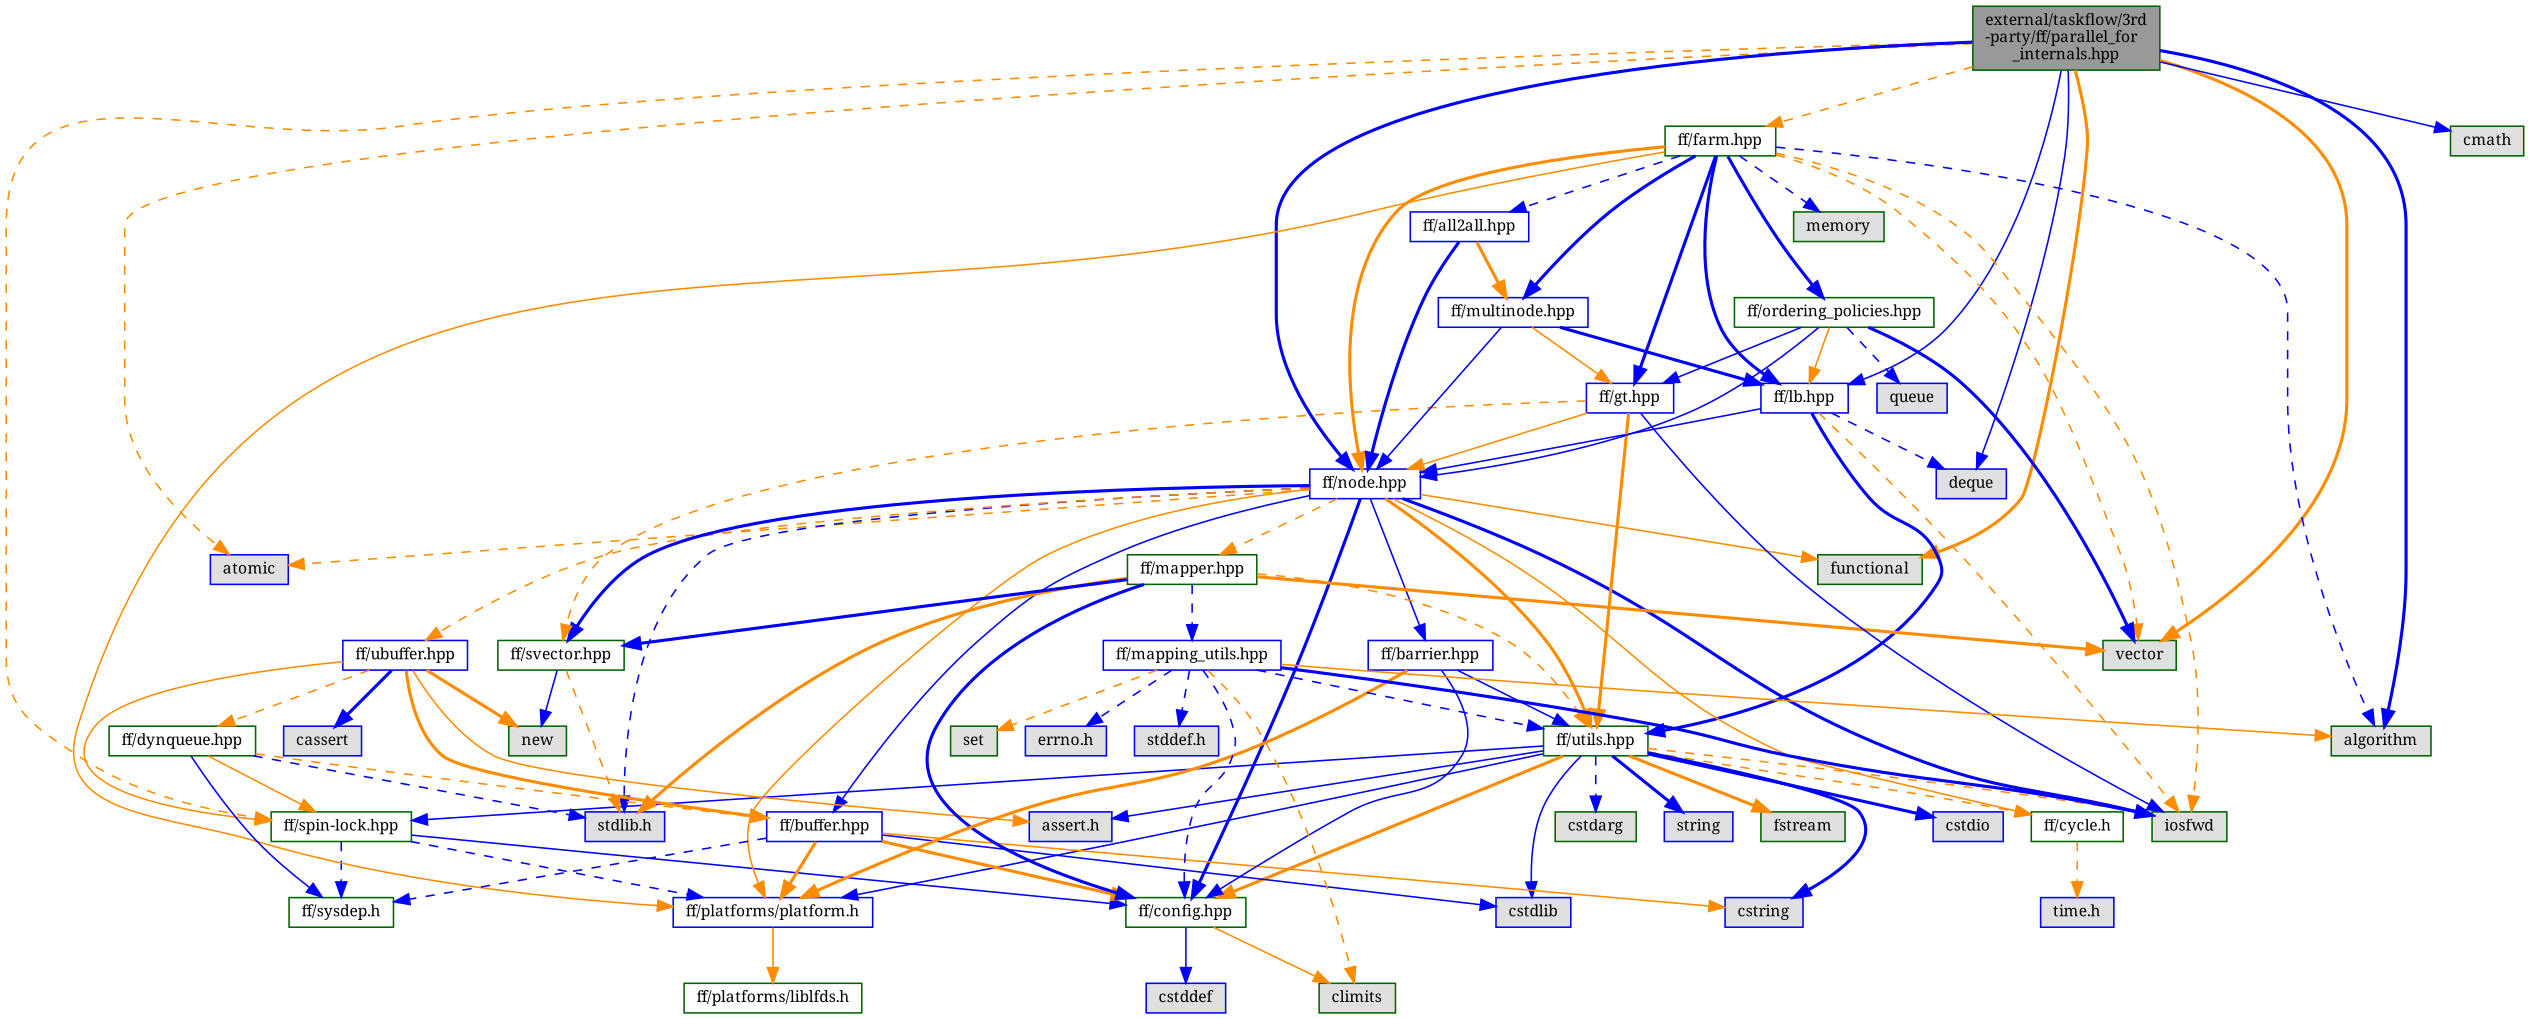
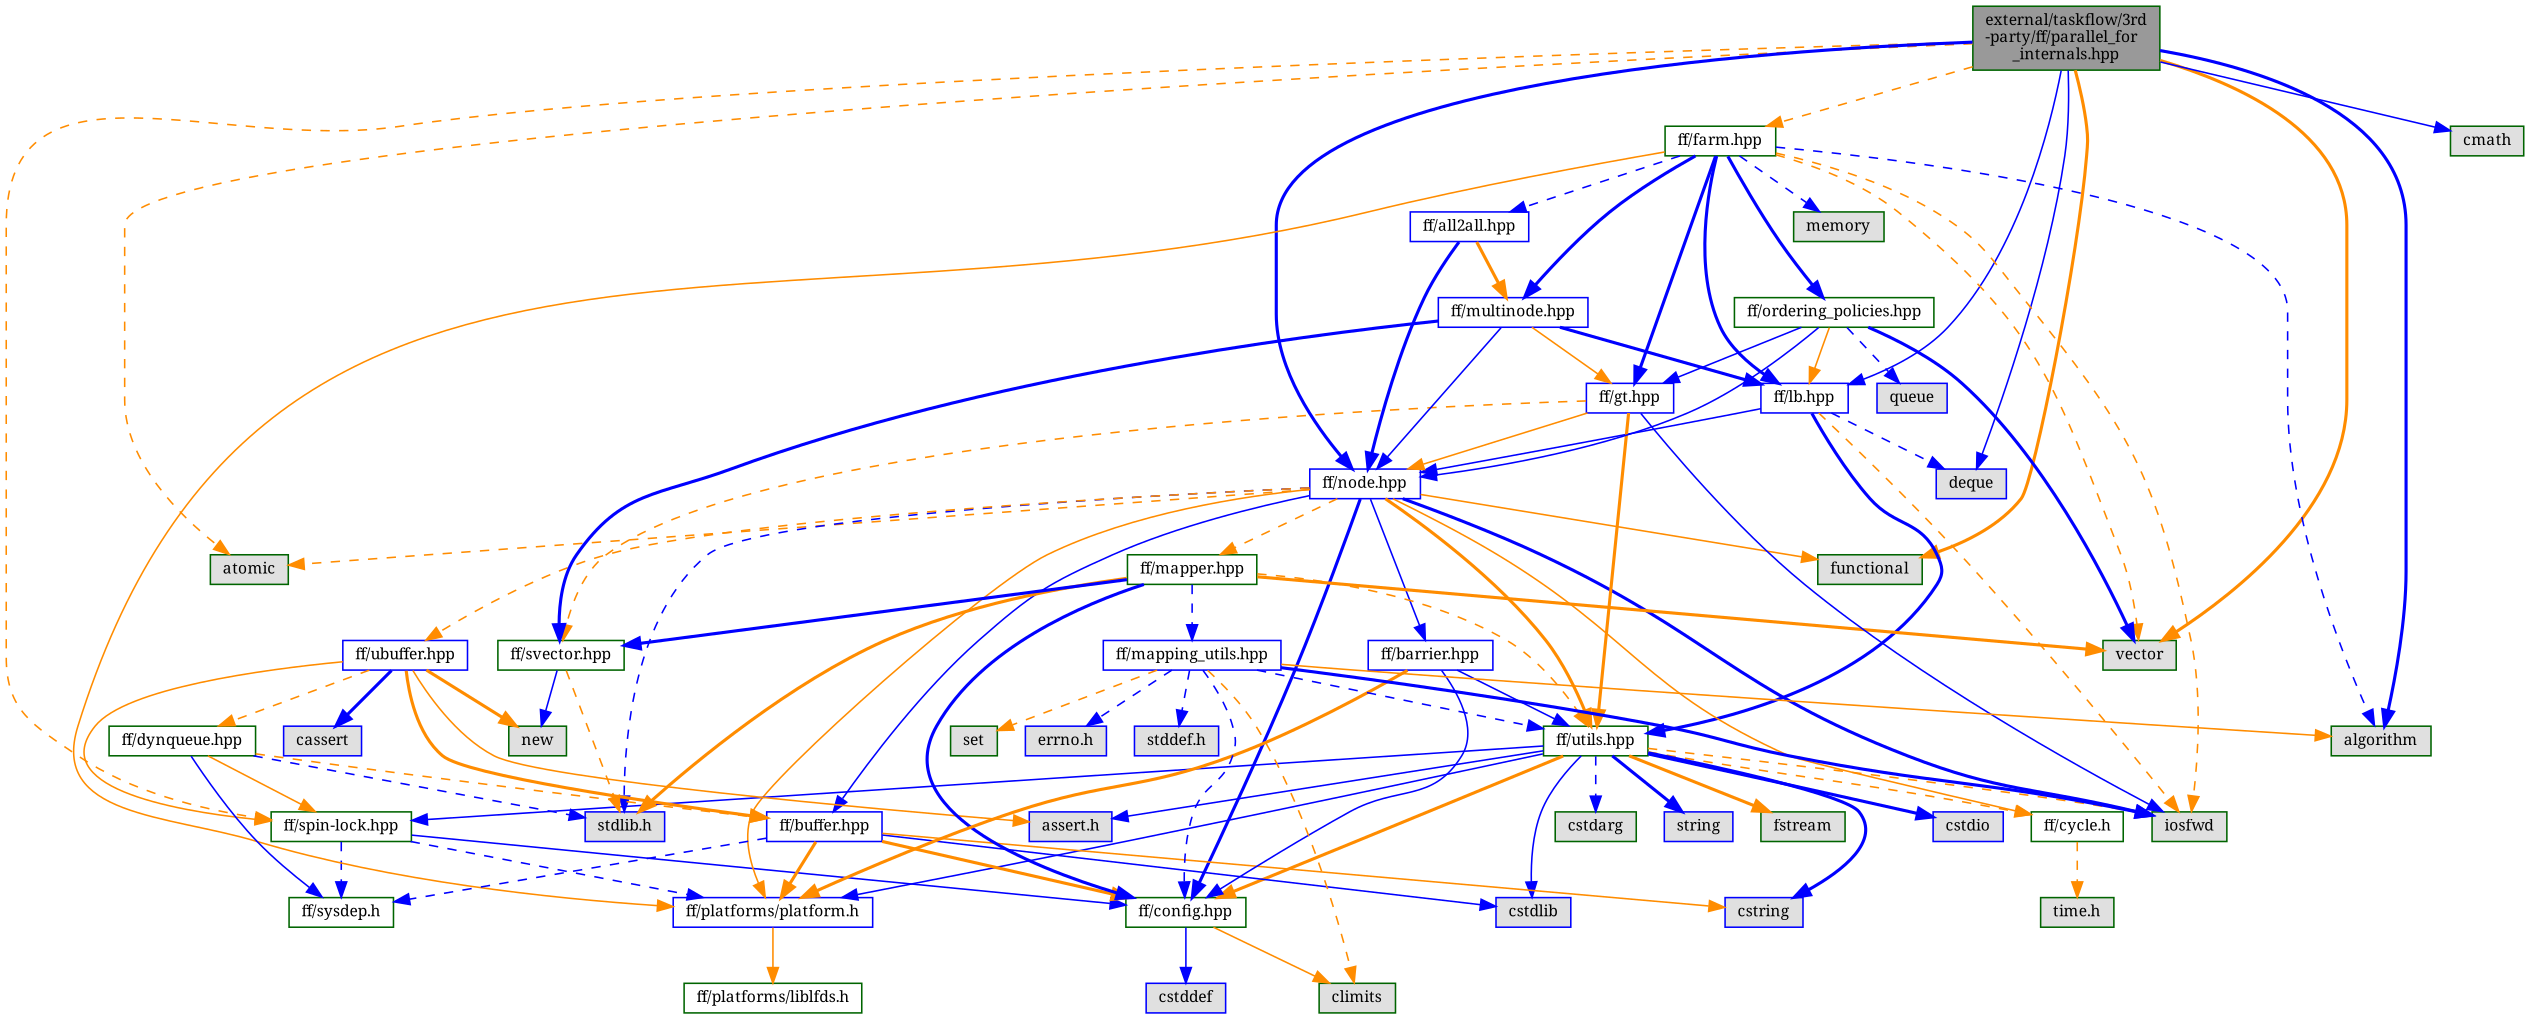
(1389, 223) -> none
(925, 502) -> (956, 403)
(249, 570) -> (249, 570)
(2077, 912) -> (2077, 912)
